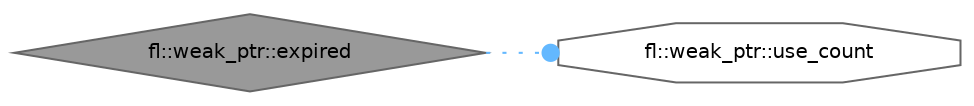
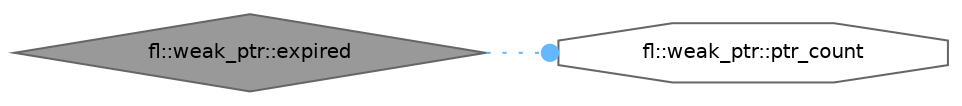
(759, 53) -> (753, 53)
